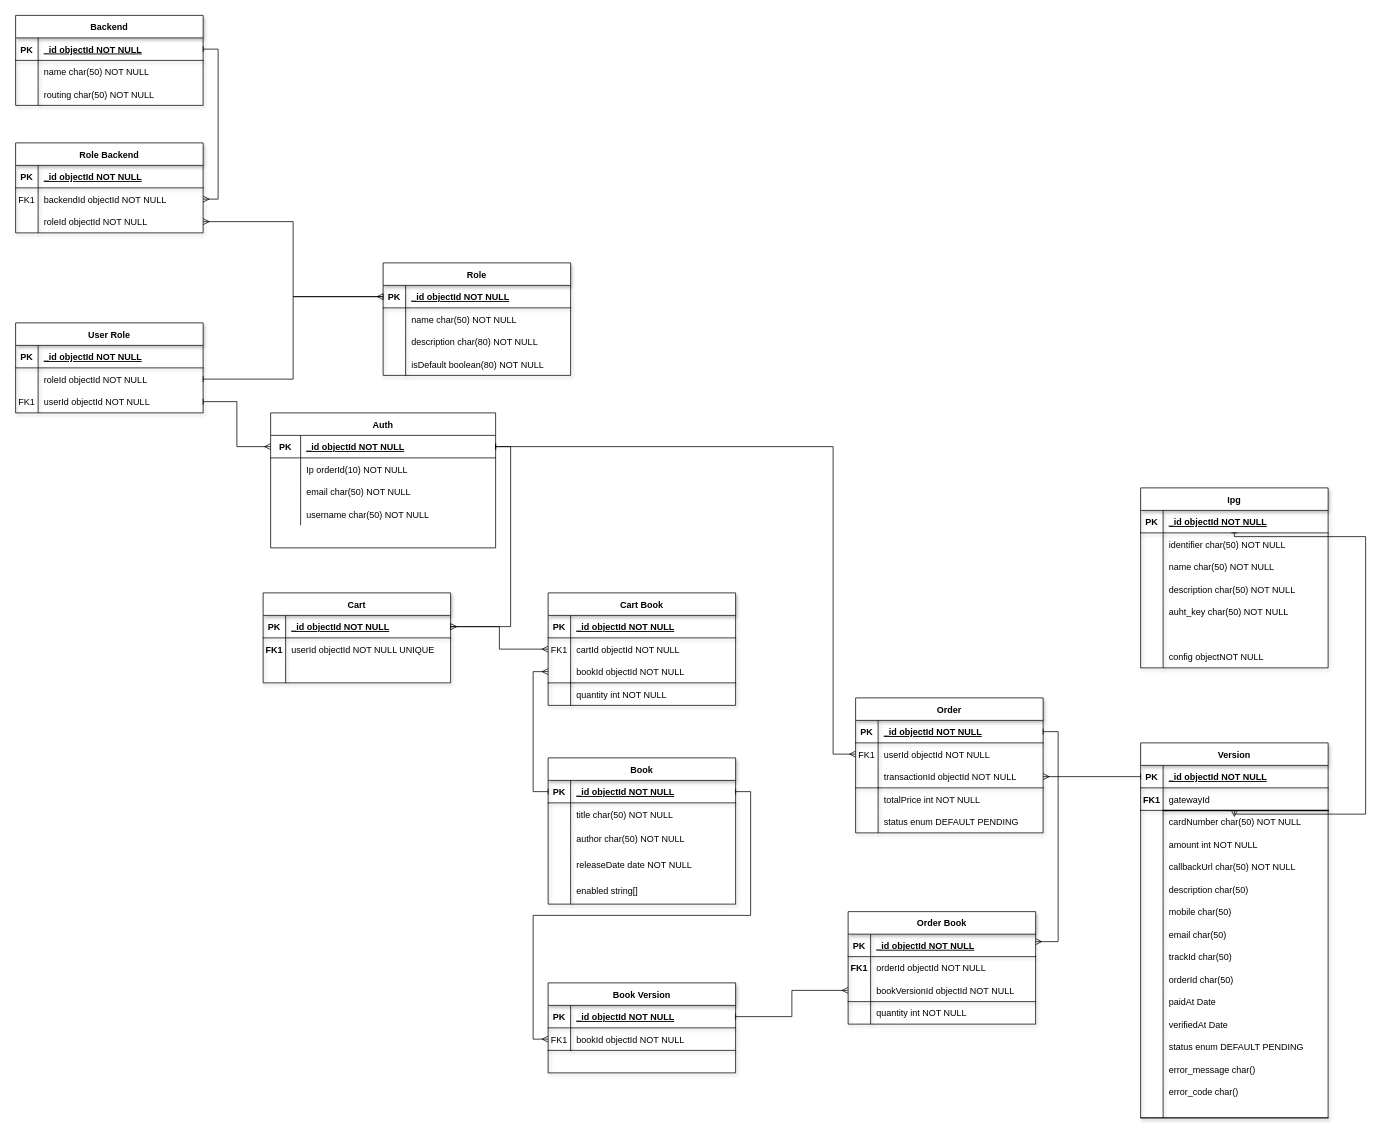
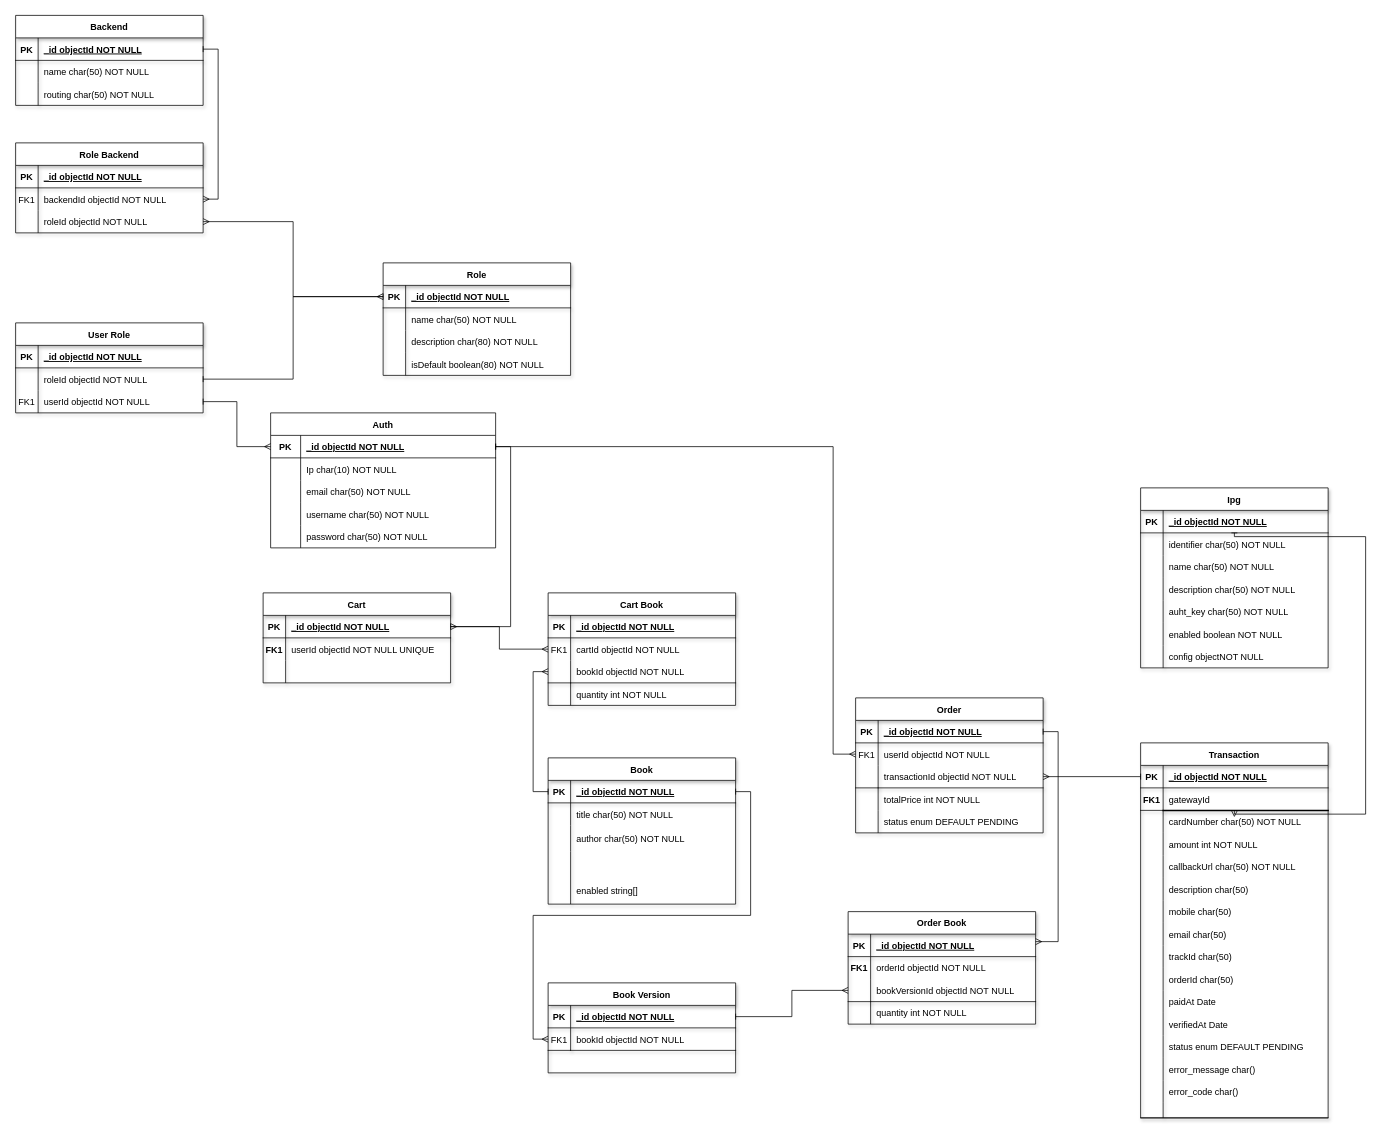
(360, 470) -> (353, 470)
none -> (398, 537)
none -> (1245, 634)
(1234, 755) -> (1234, 755)
(653, 865) -> none
